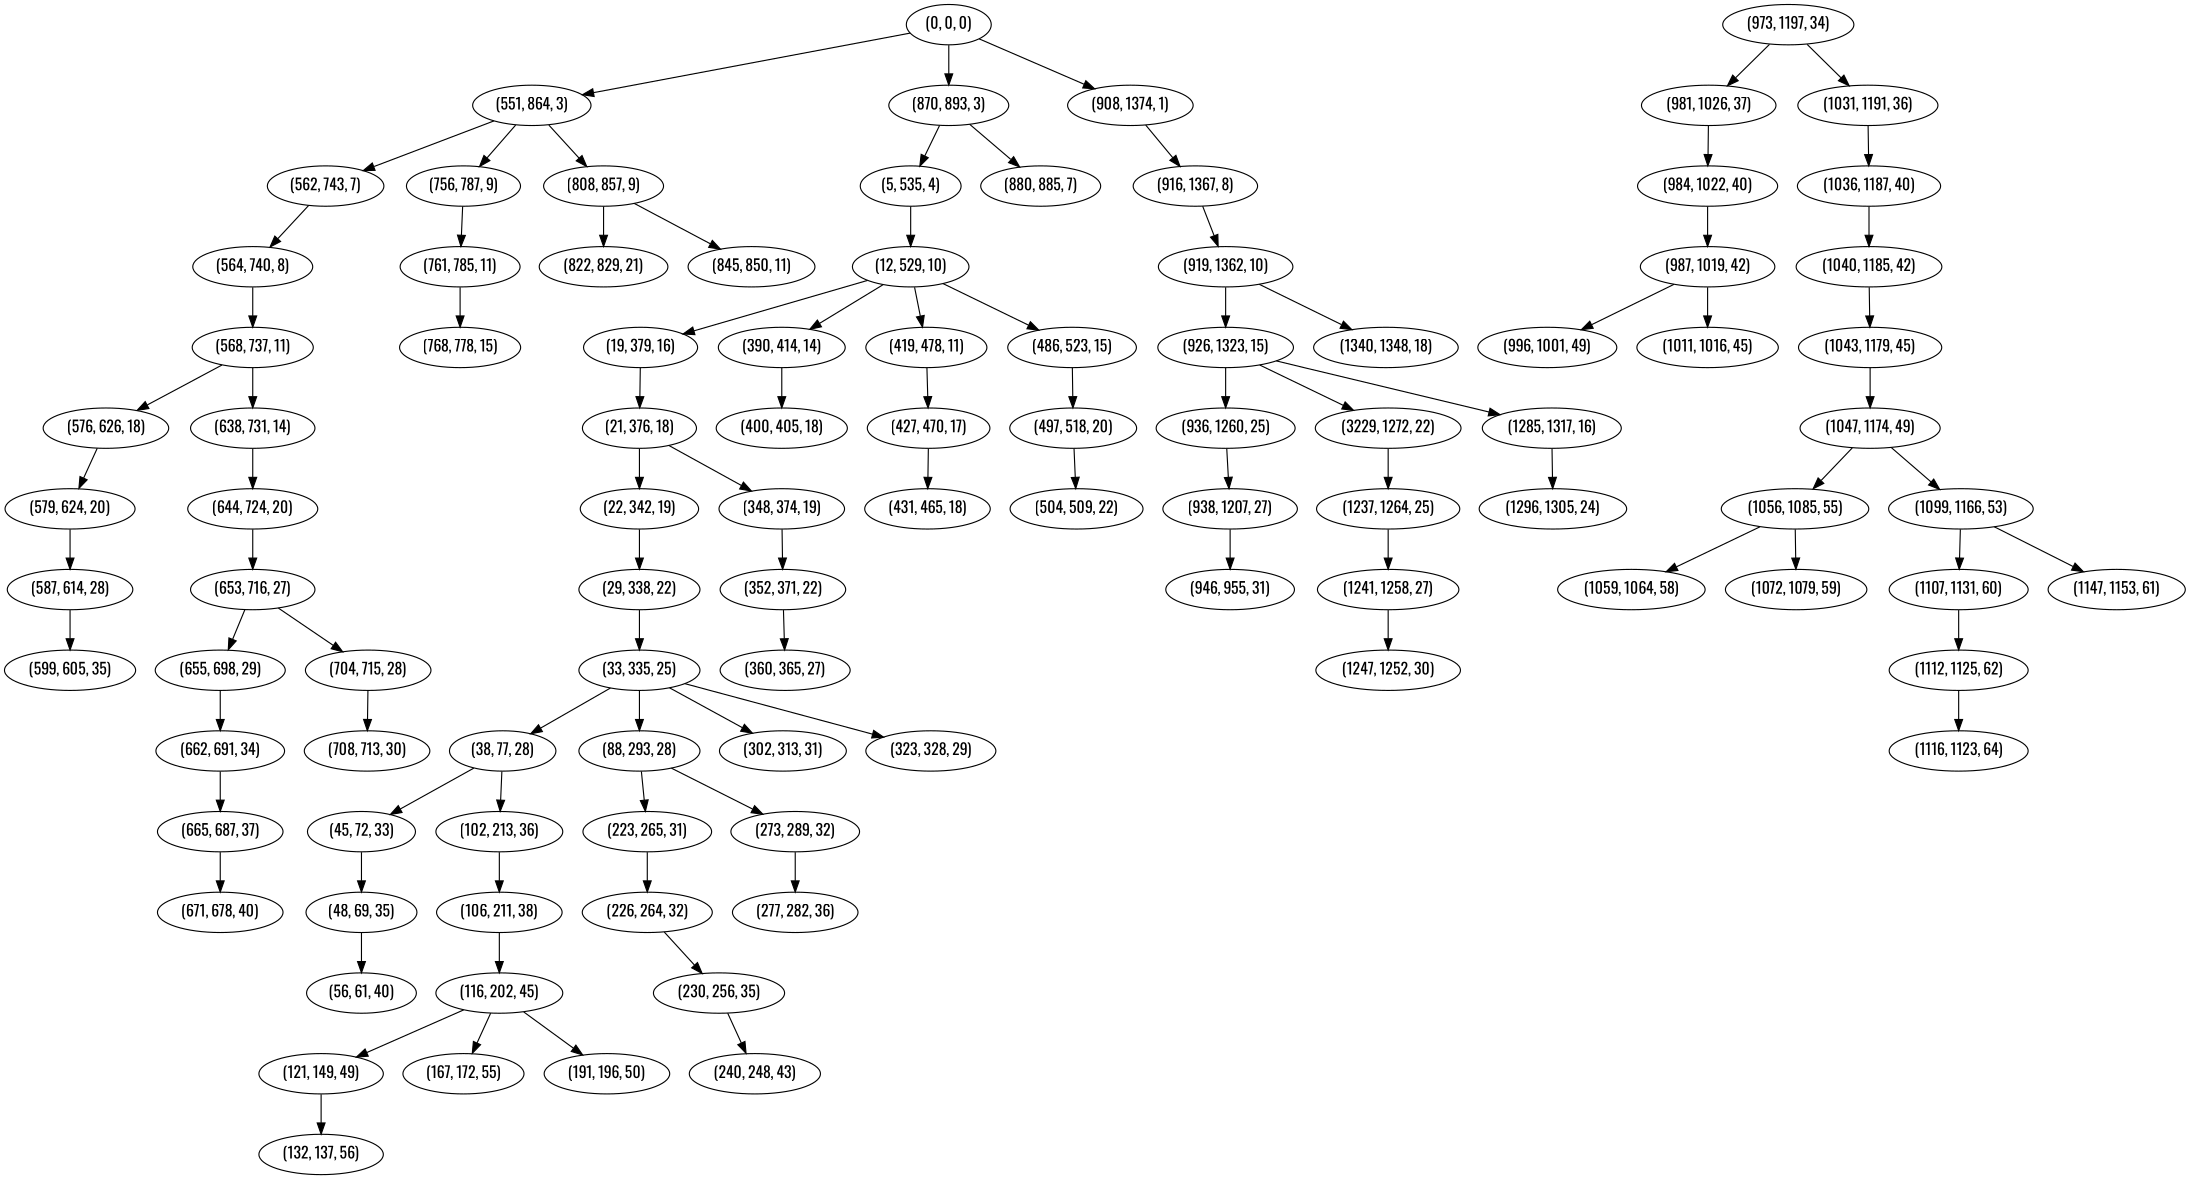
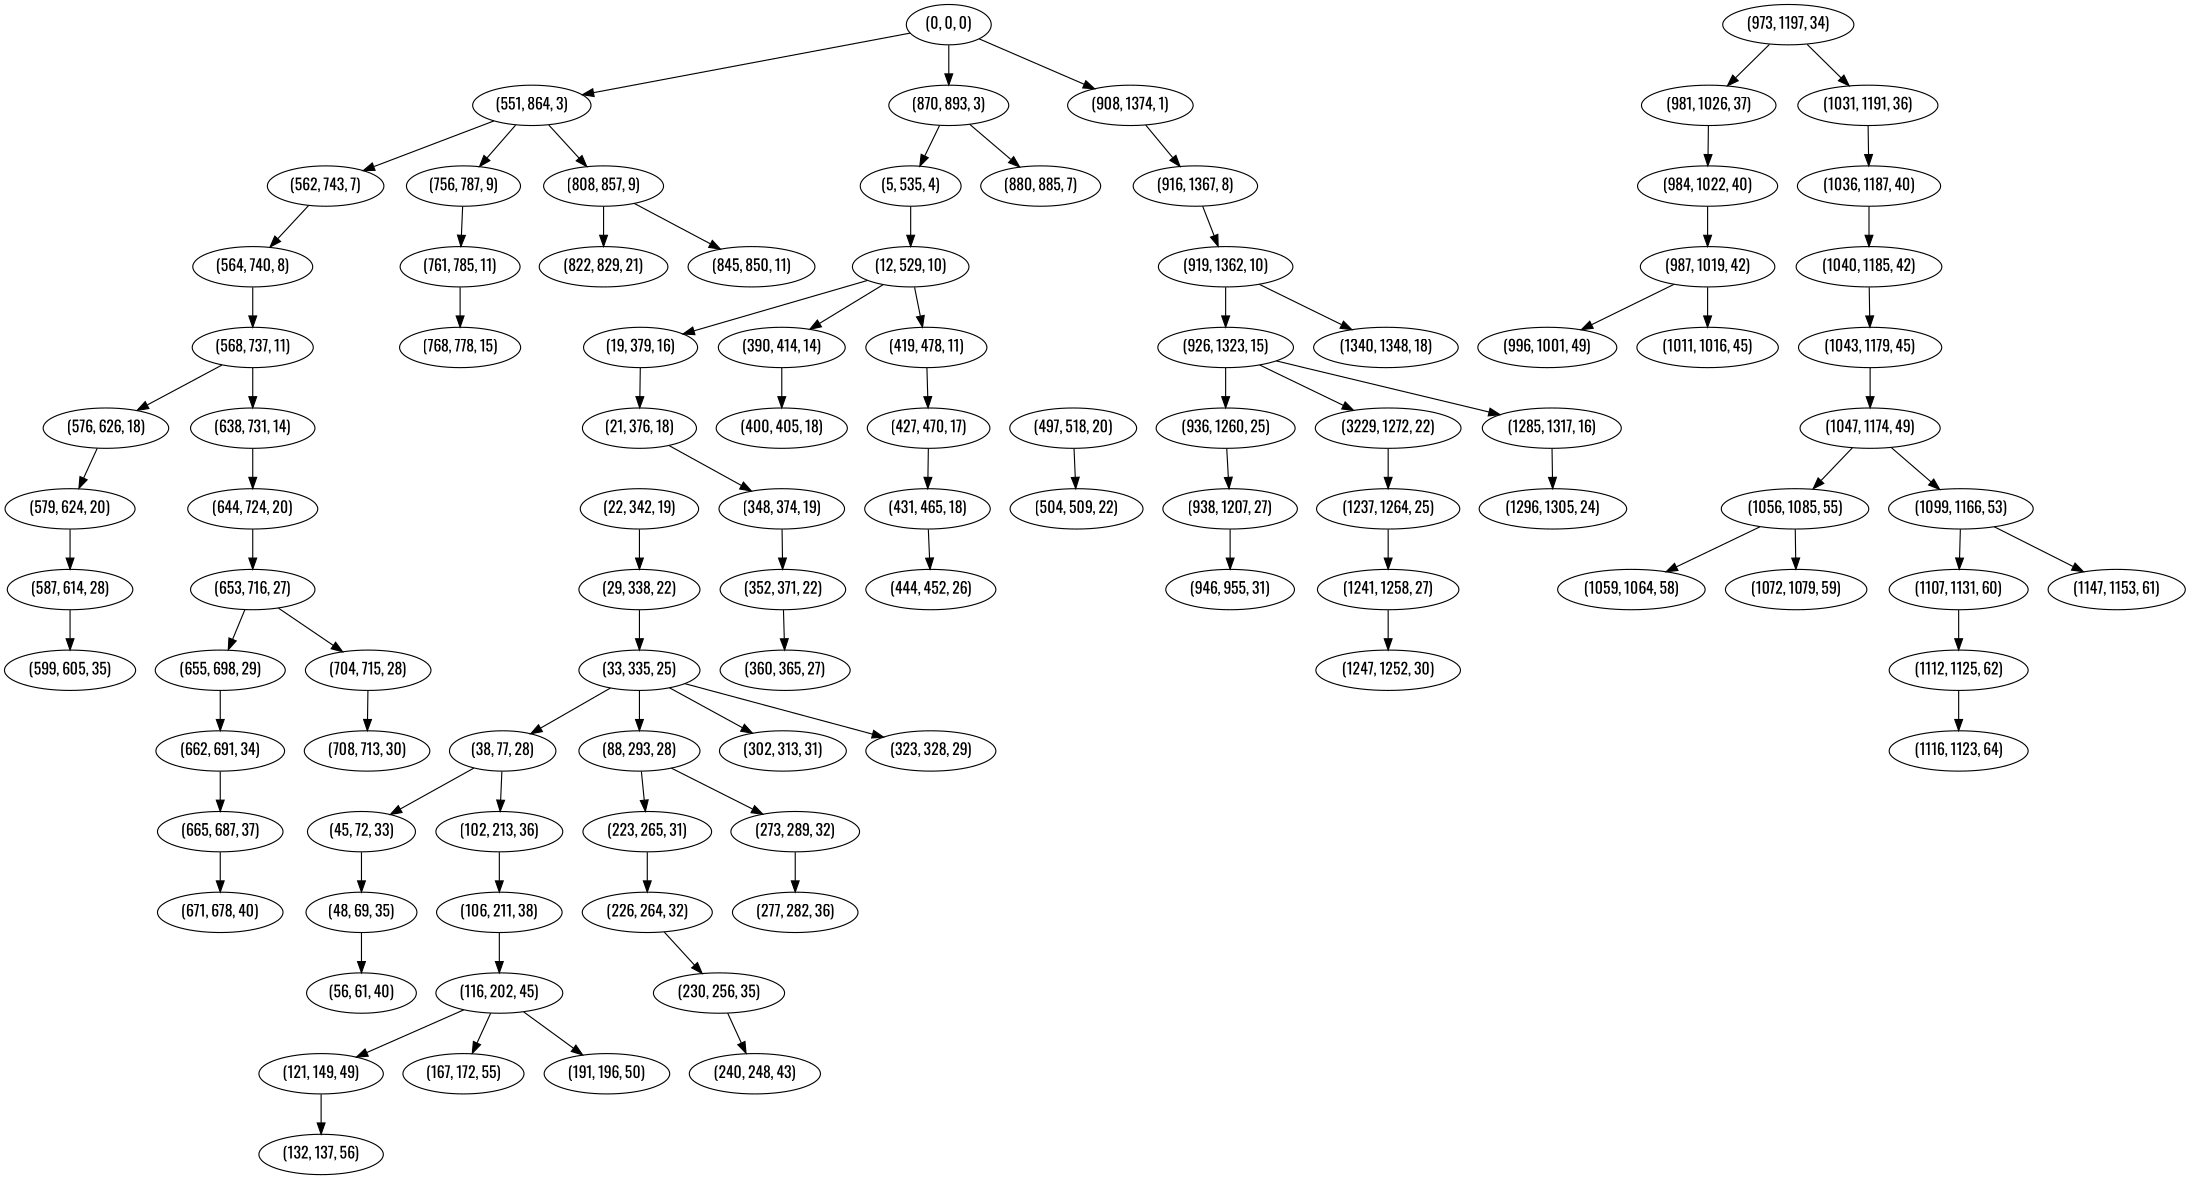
(1072, 347) -> none
(639, 463) -> none
none -> (931, 590)
